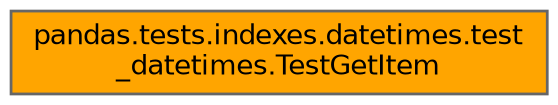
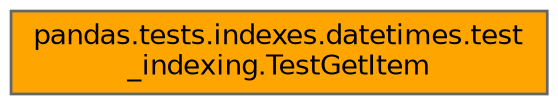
(279, 53) -> (279, 53)
